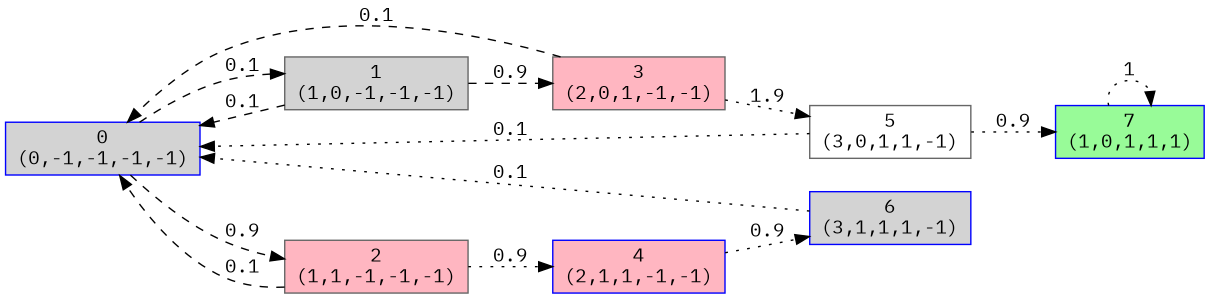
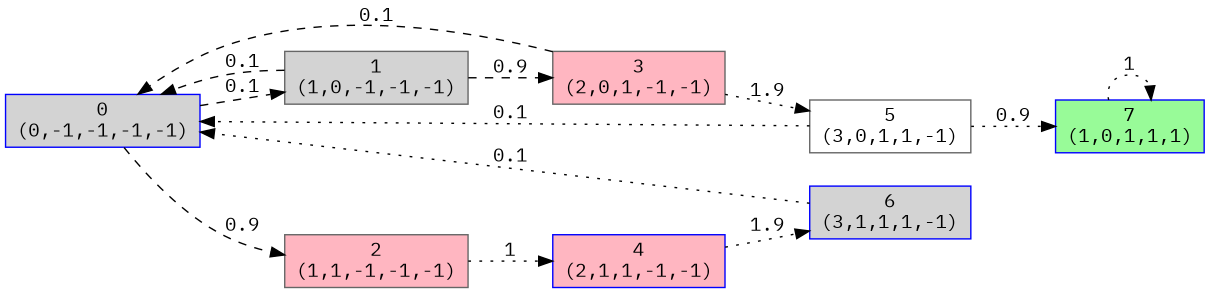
(767, 231) -> (767, 226)
(510, 256) -> (510, 251)
(193, 259) -> none
